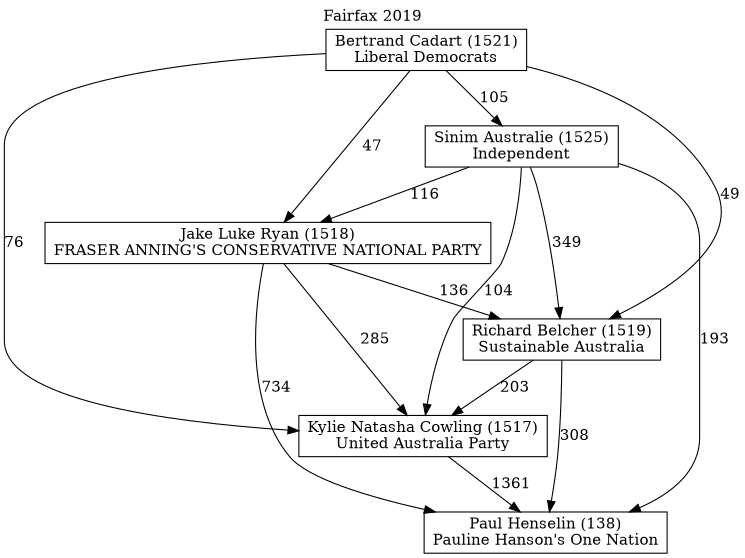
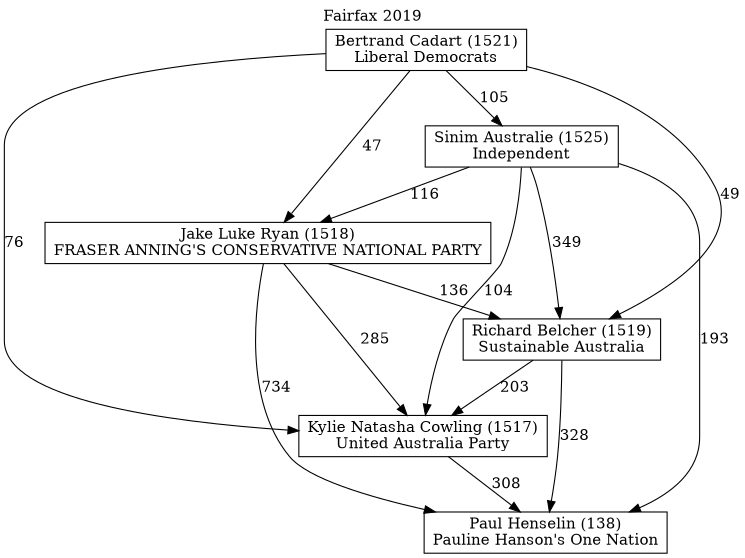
(575, 436) -> (575, 436)
(511, 484) -> (507, 484)
